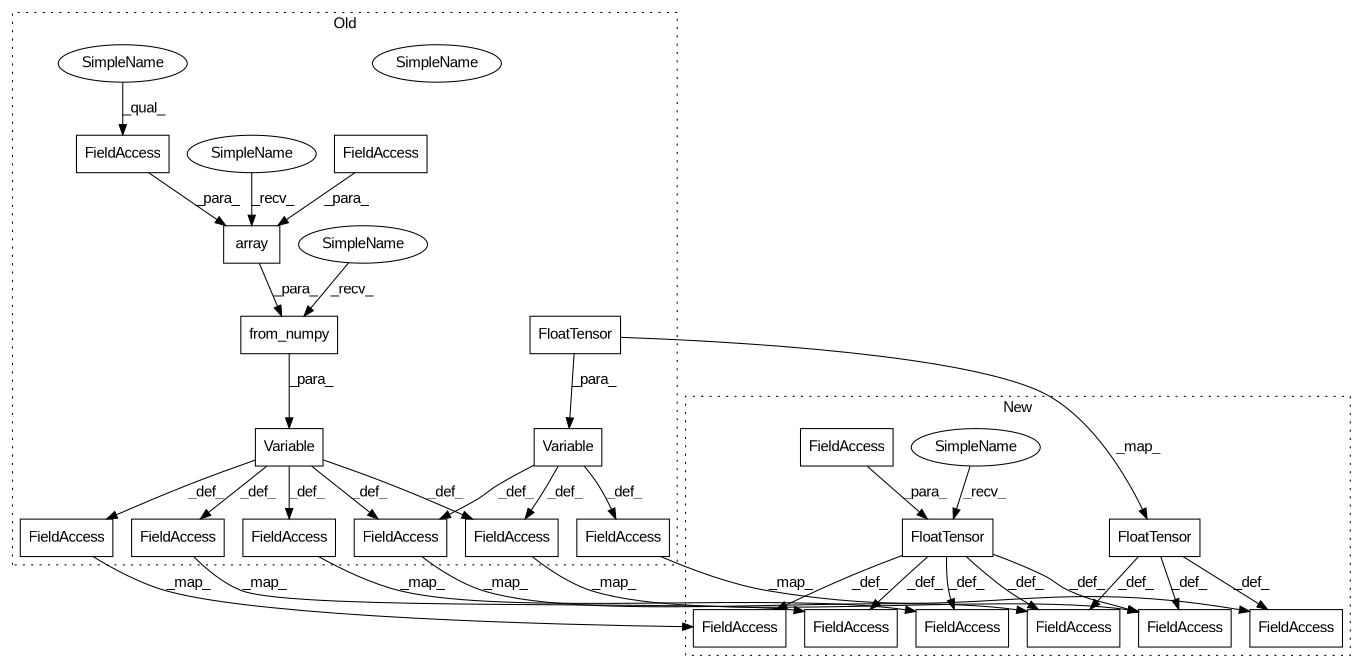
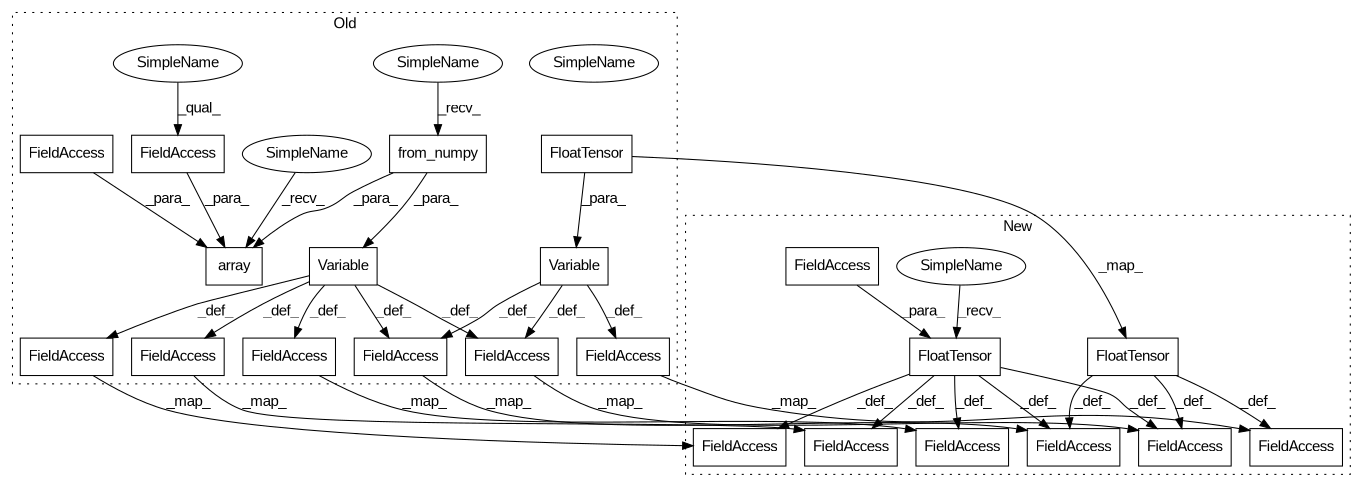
(268, 285) -> (327, 208)
